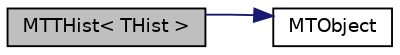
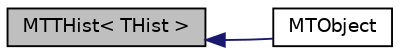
(230, 15) -> (249, 40)
